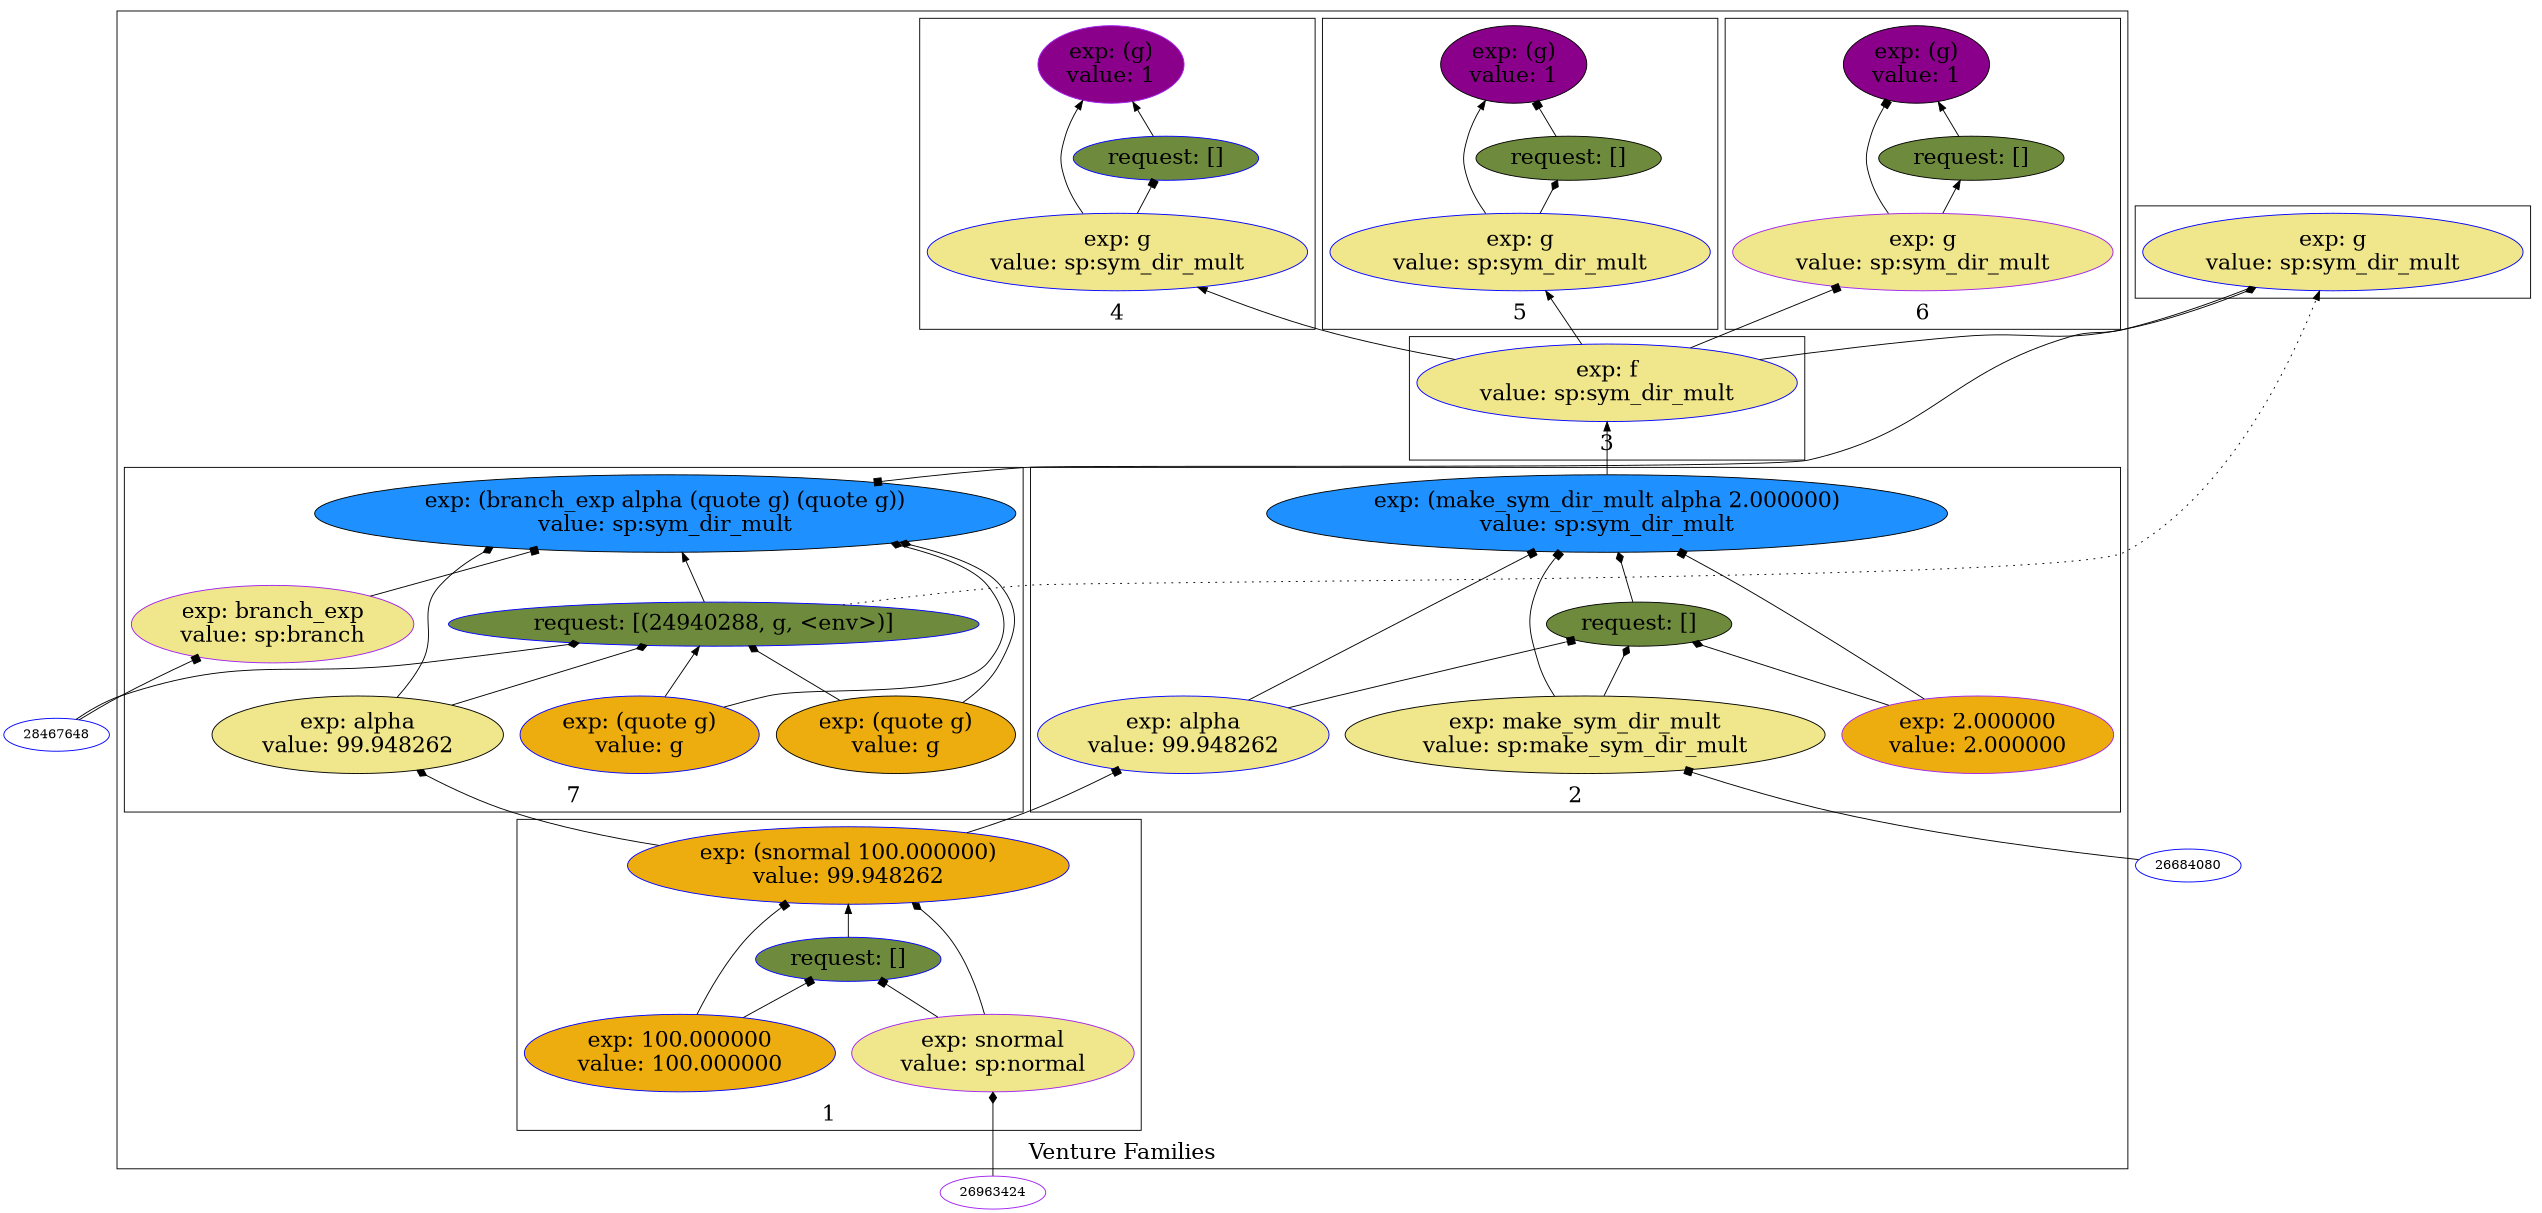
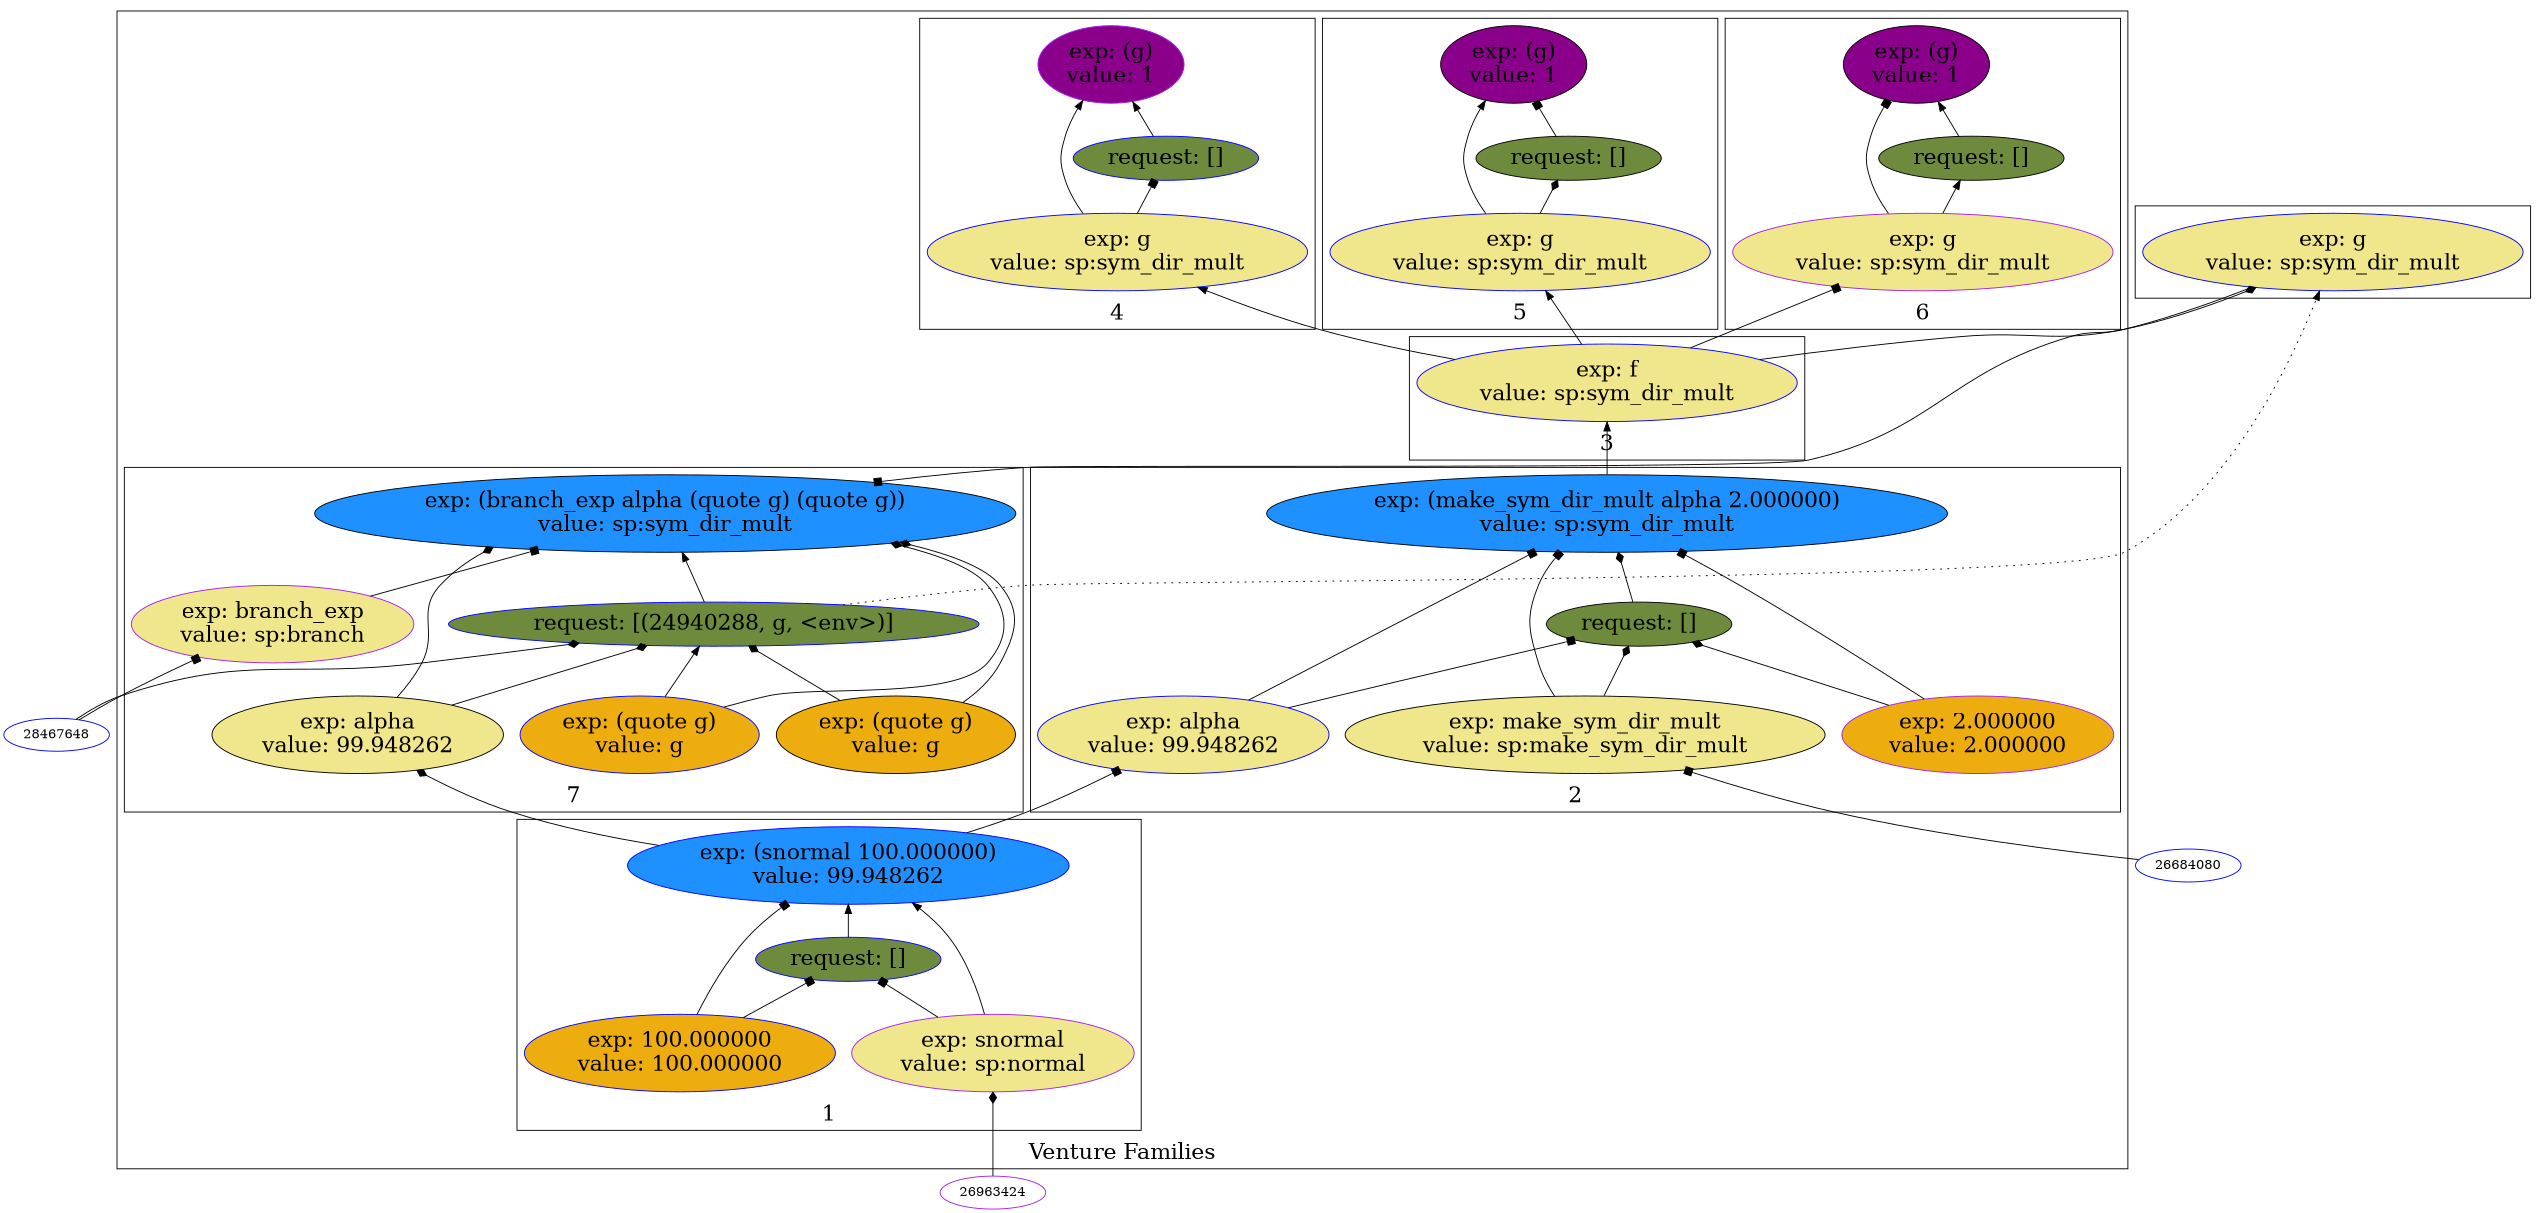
(848, 866) -> (848, 866)
(961, 956) -> (961, 956)
